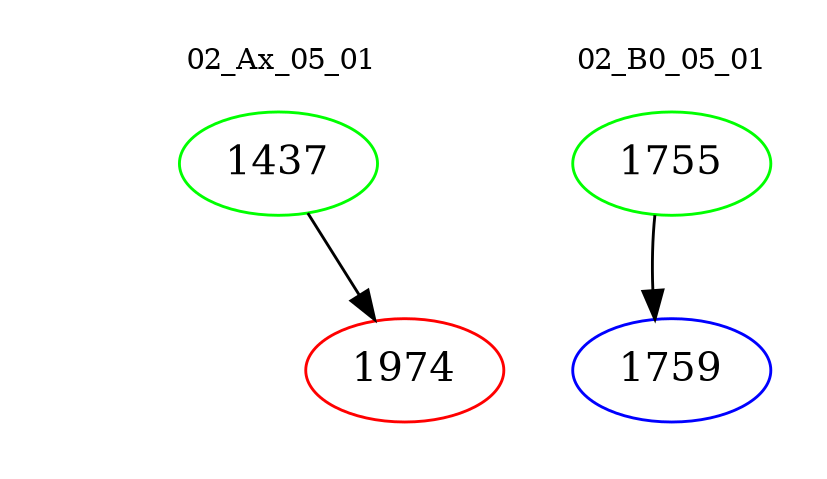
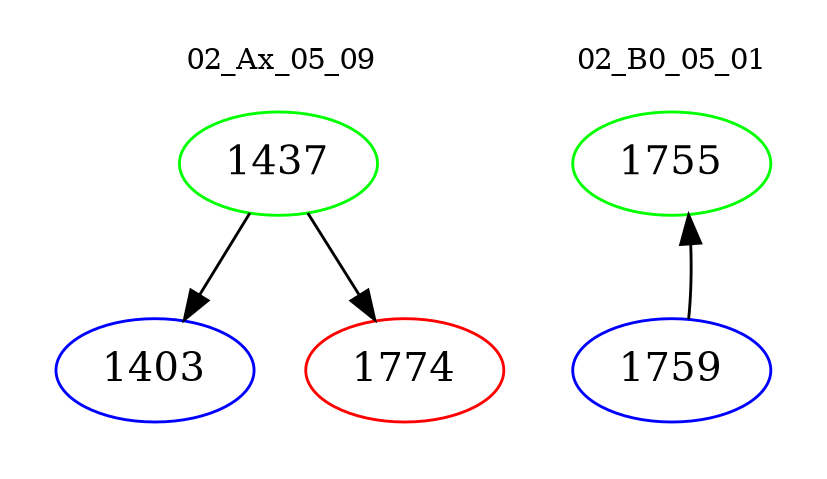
(281, 62) -> (281, 62)
(653, 253) -> (691, 282)
none -> (155, 370)
(405, 370) -> (405, 370)
